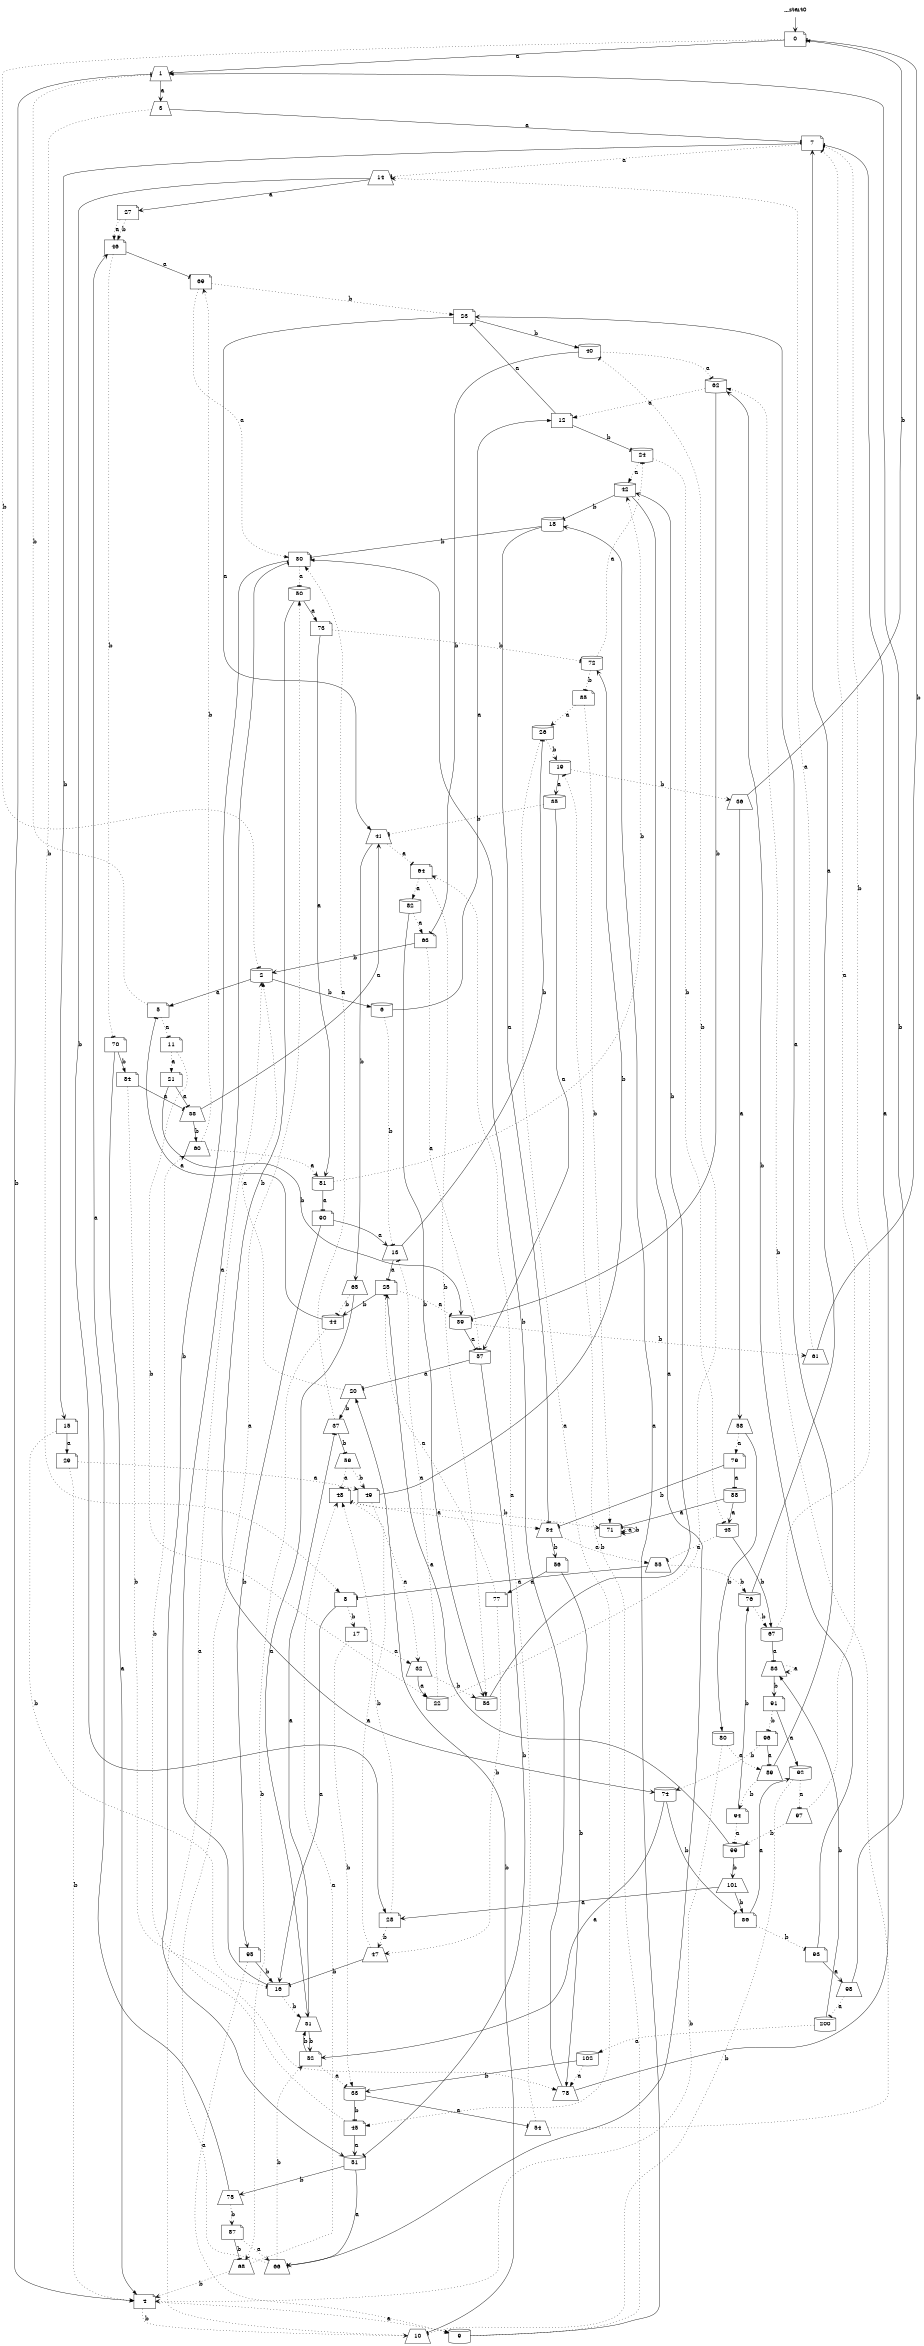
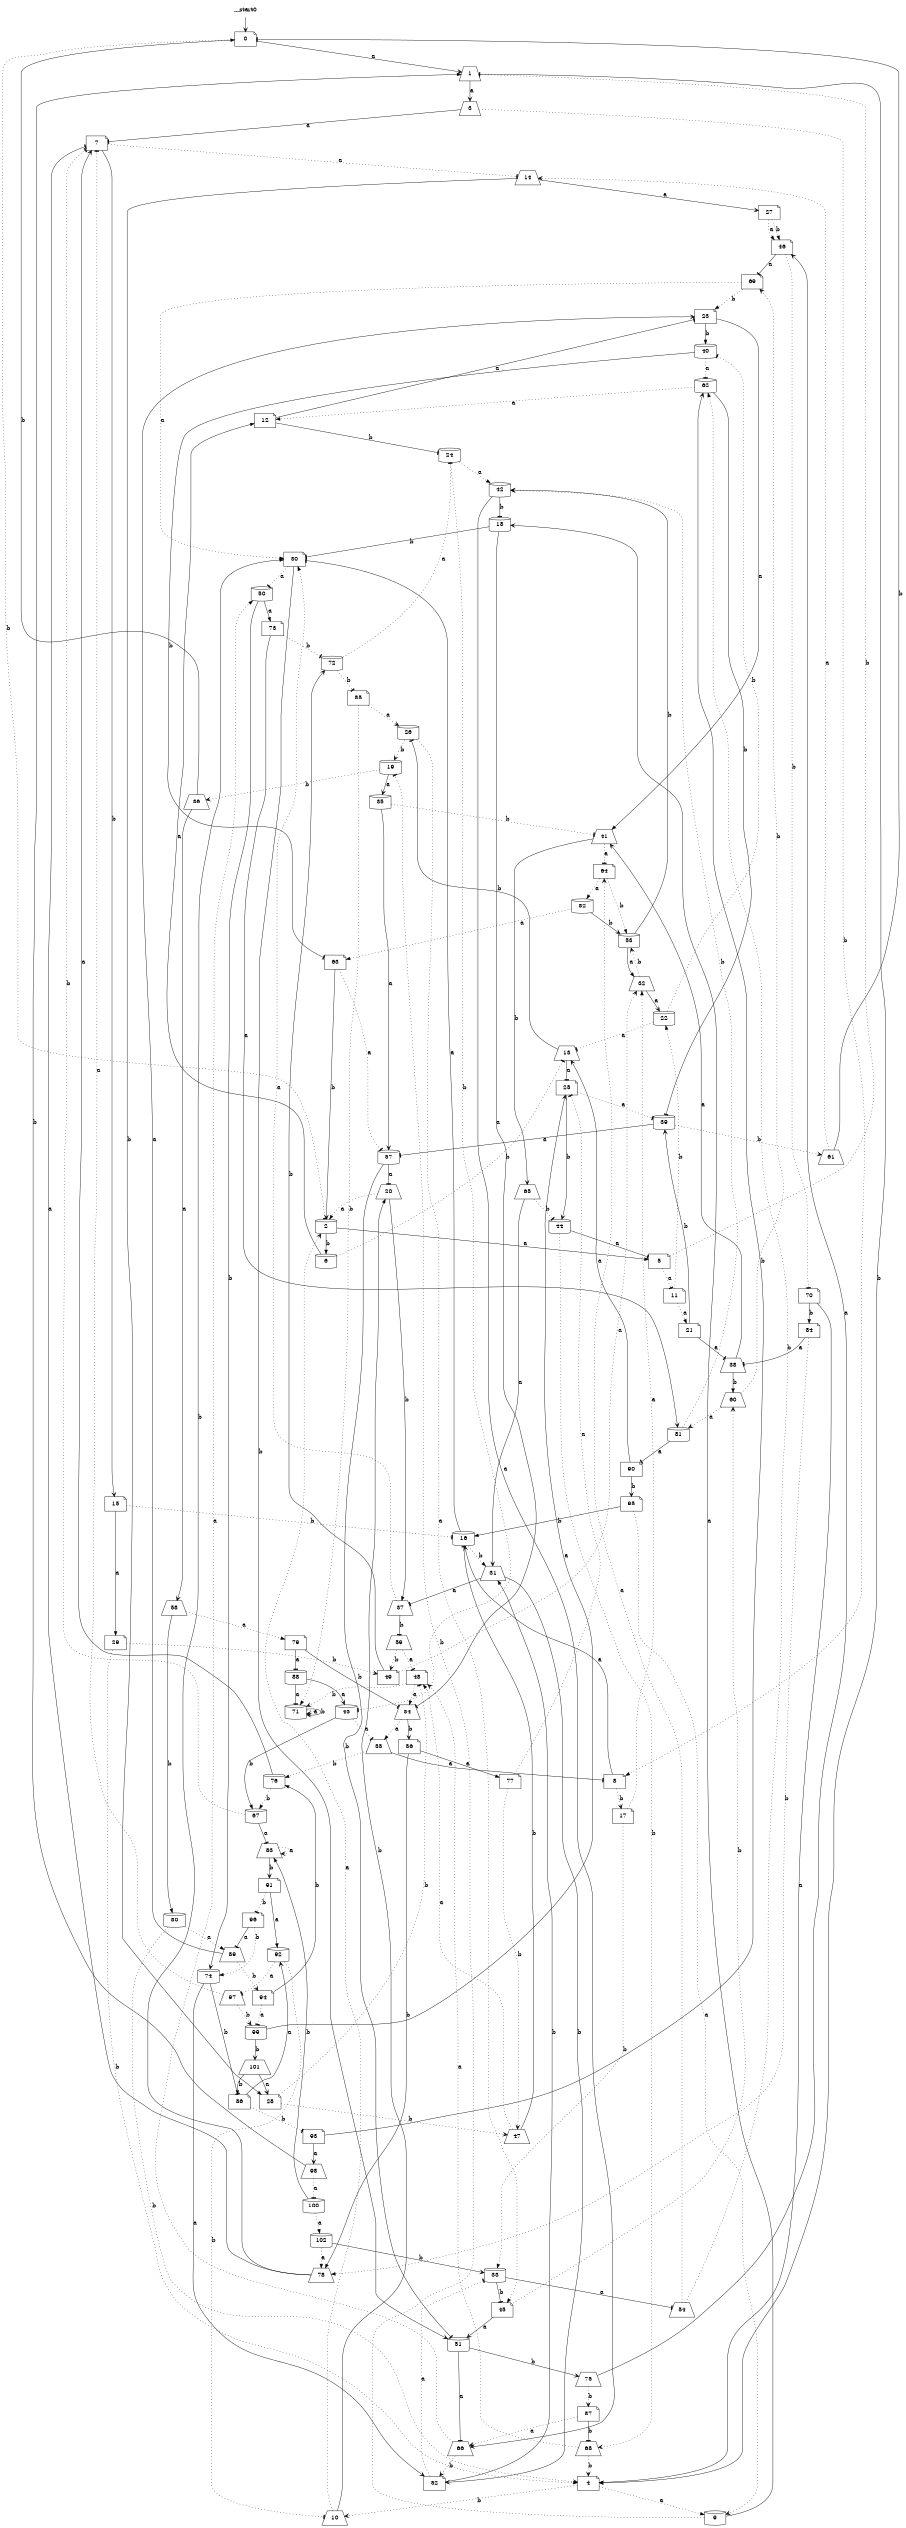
none -> (628, 961)
(316, 1478) -> (334, 1660)
(722, 1770) -> (251, 1959)
(825, 2024) -> (314, 2206)
